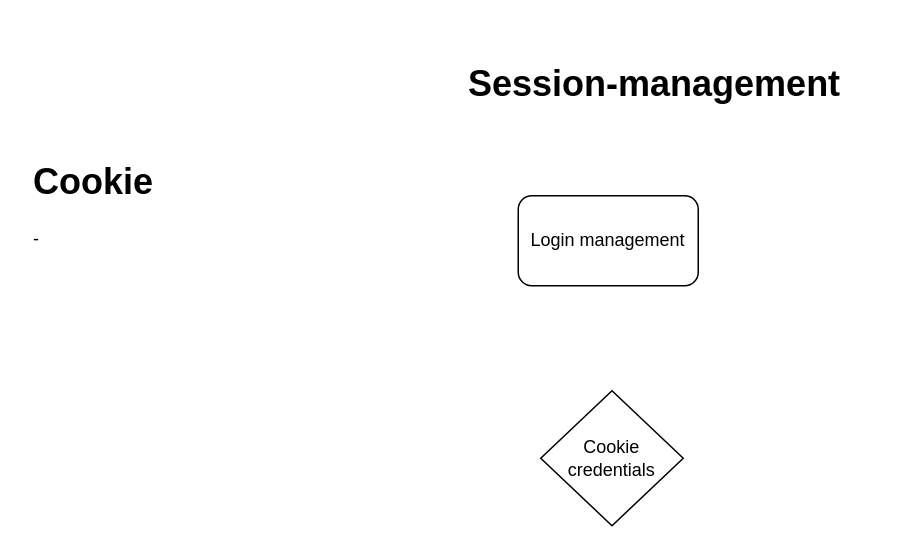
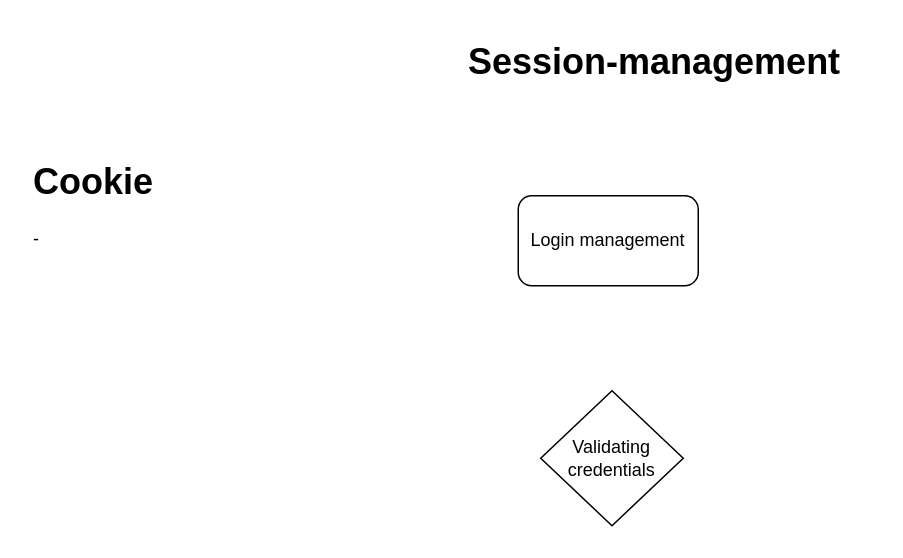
(668, 83) -> (668, 61)
(612, 458) -> (612, 458)
